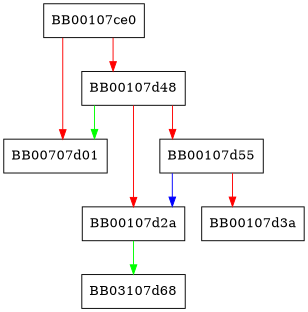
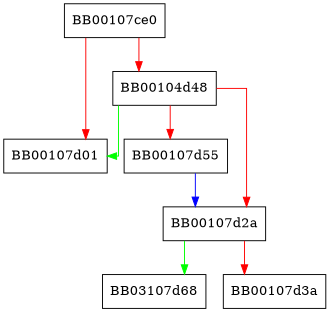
(134, 88) -> (165, 88)
(55, 156) -> (55, 156)
(232, 185) -> (244, 253)
